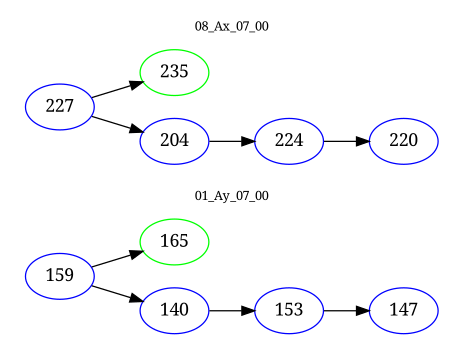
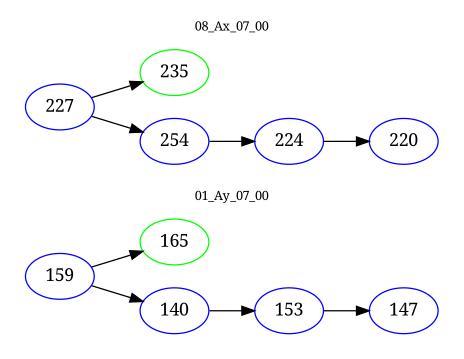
(174, 141) -> (174, 141)
